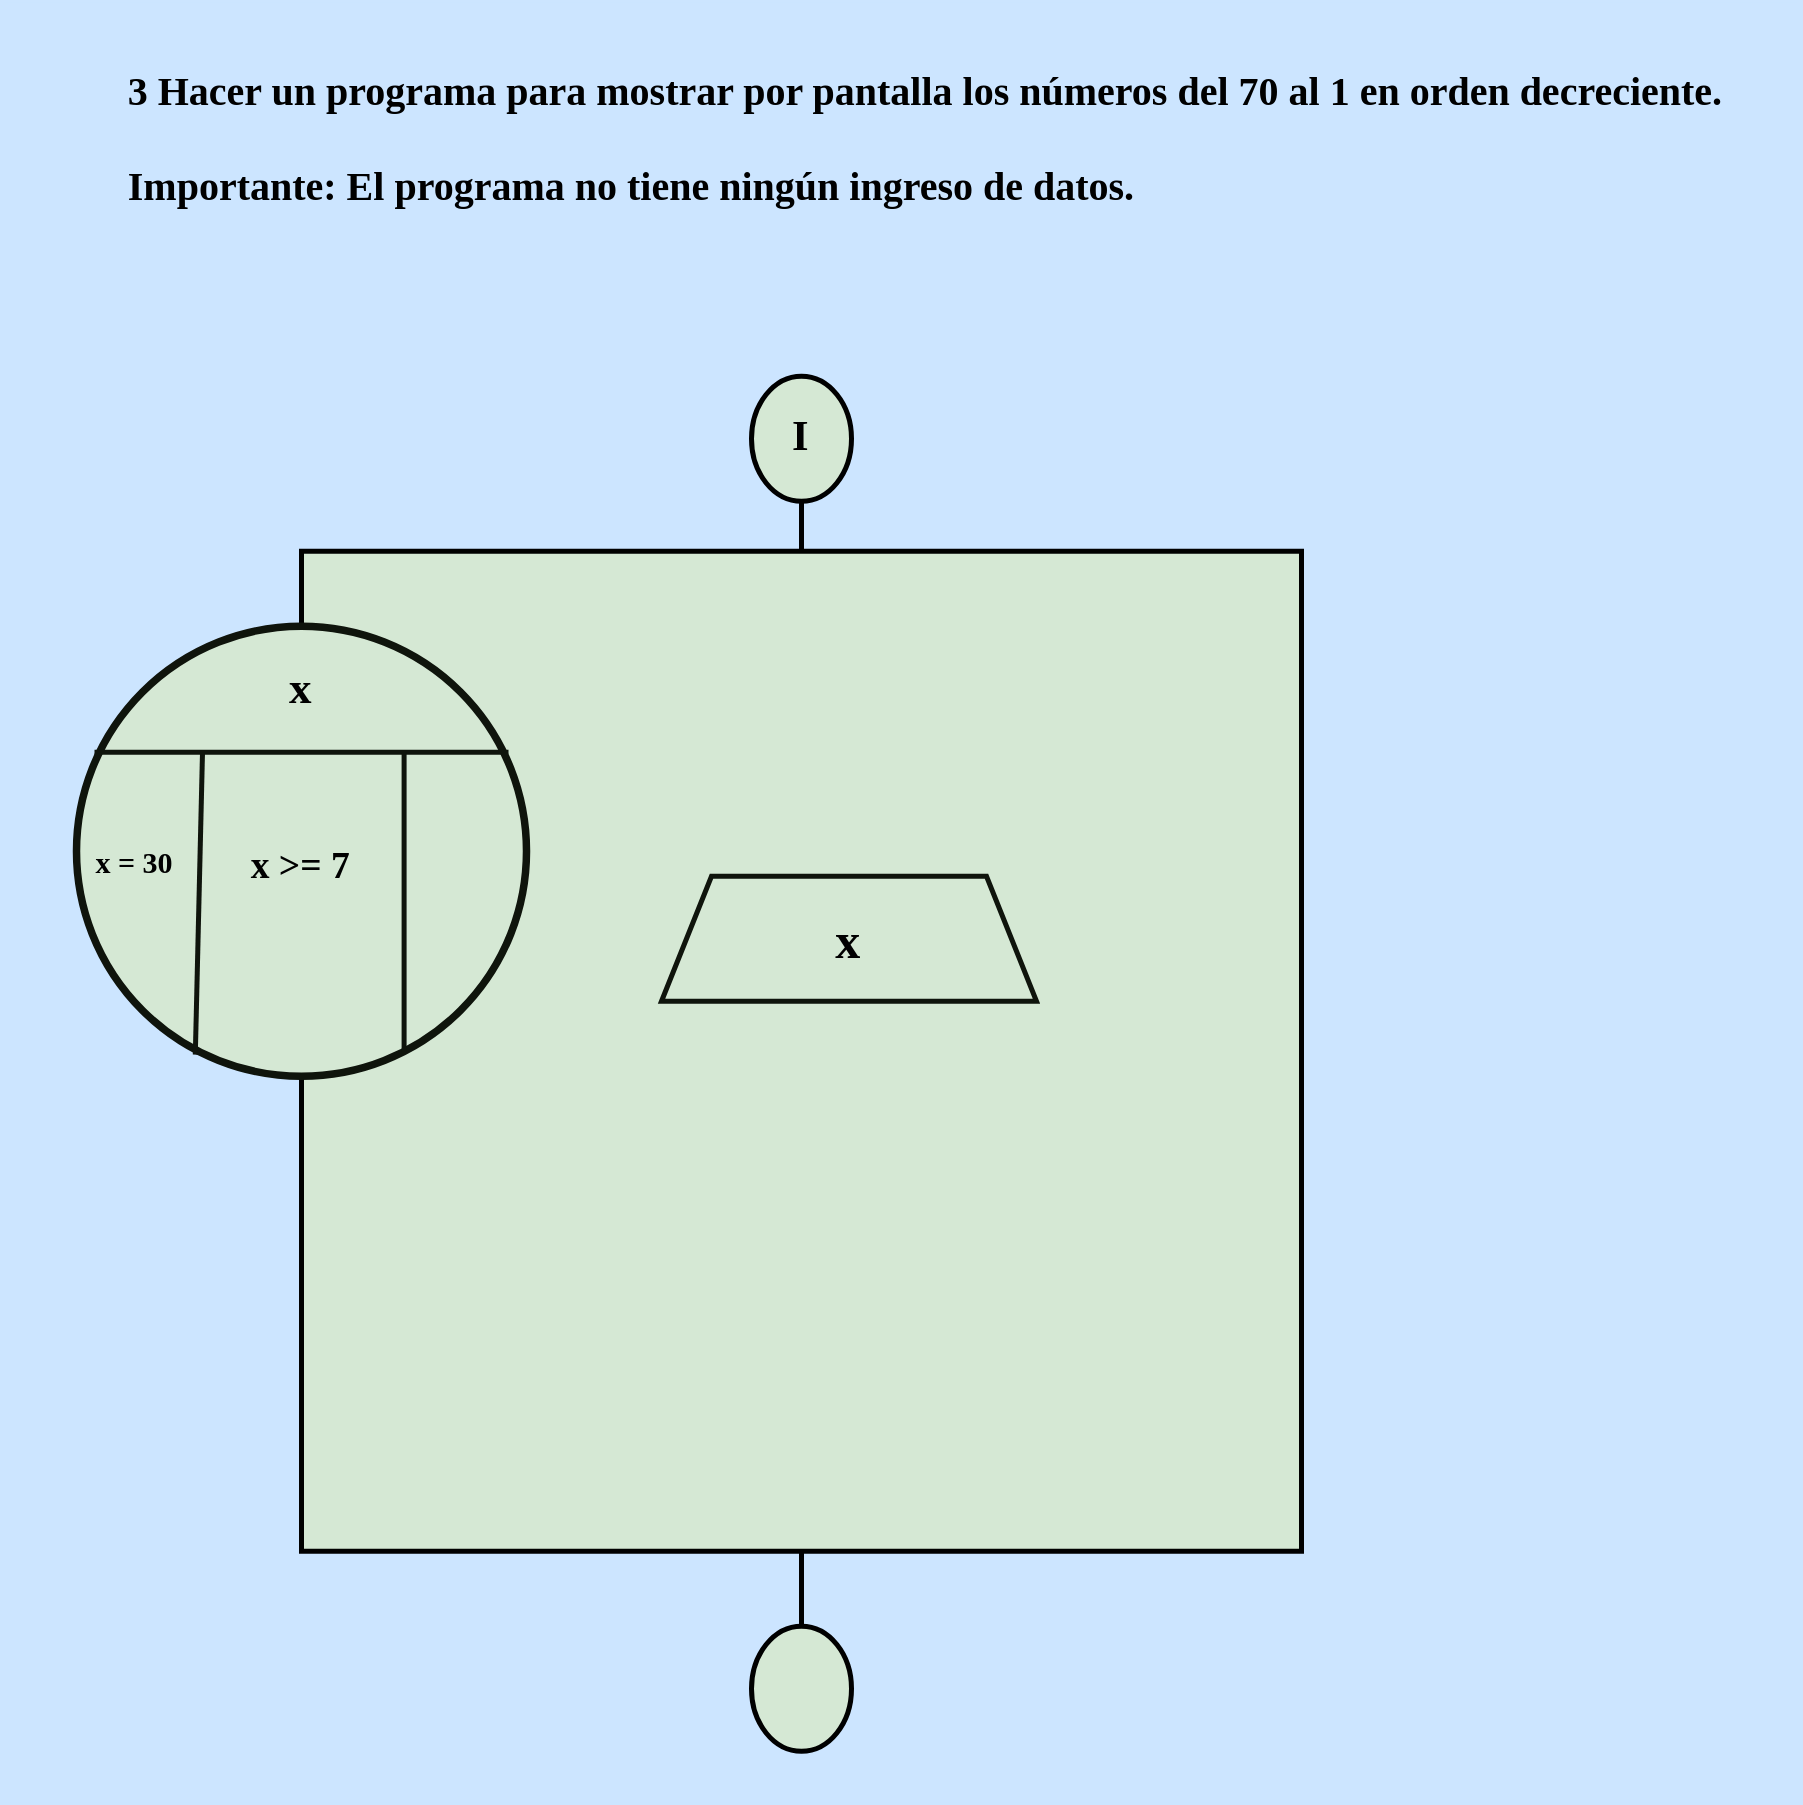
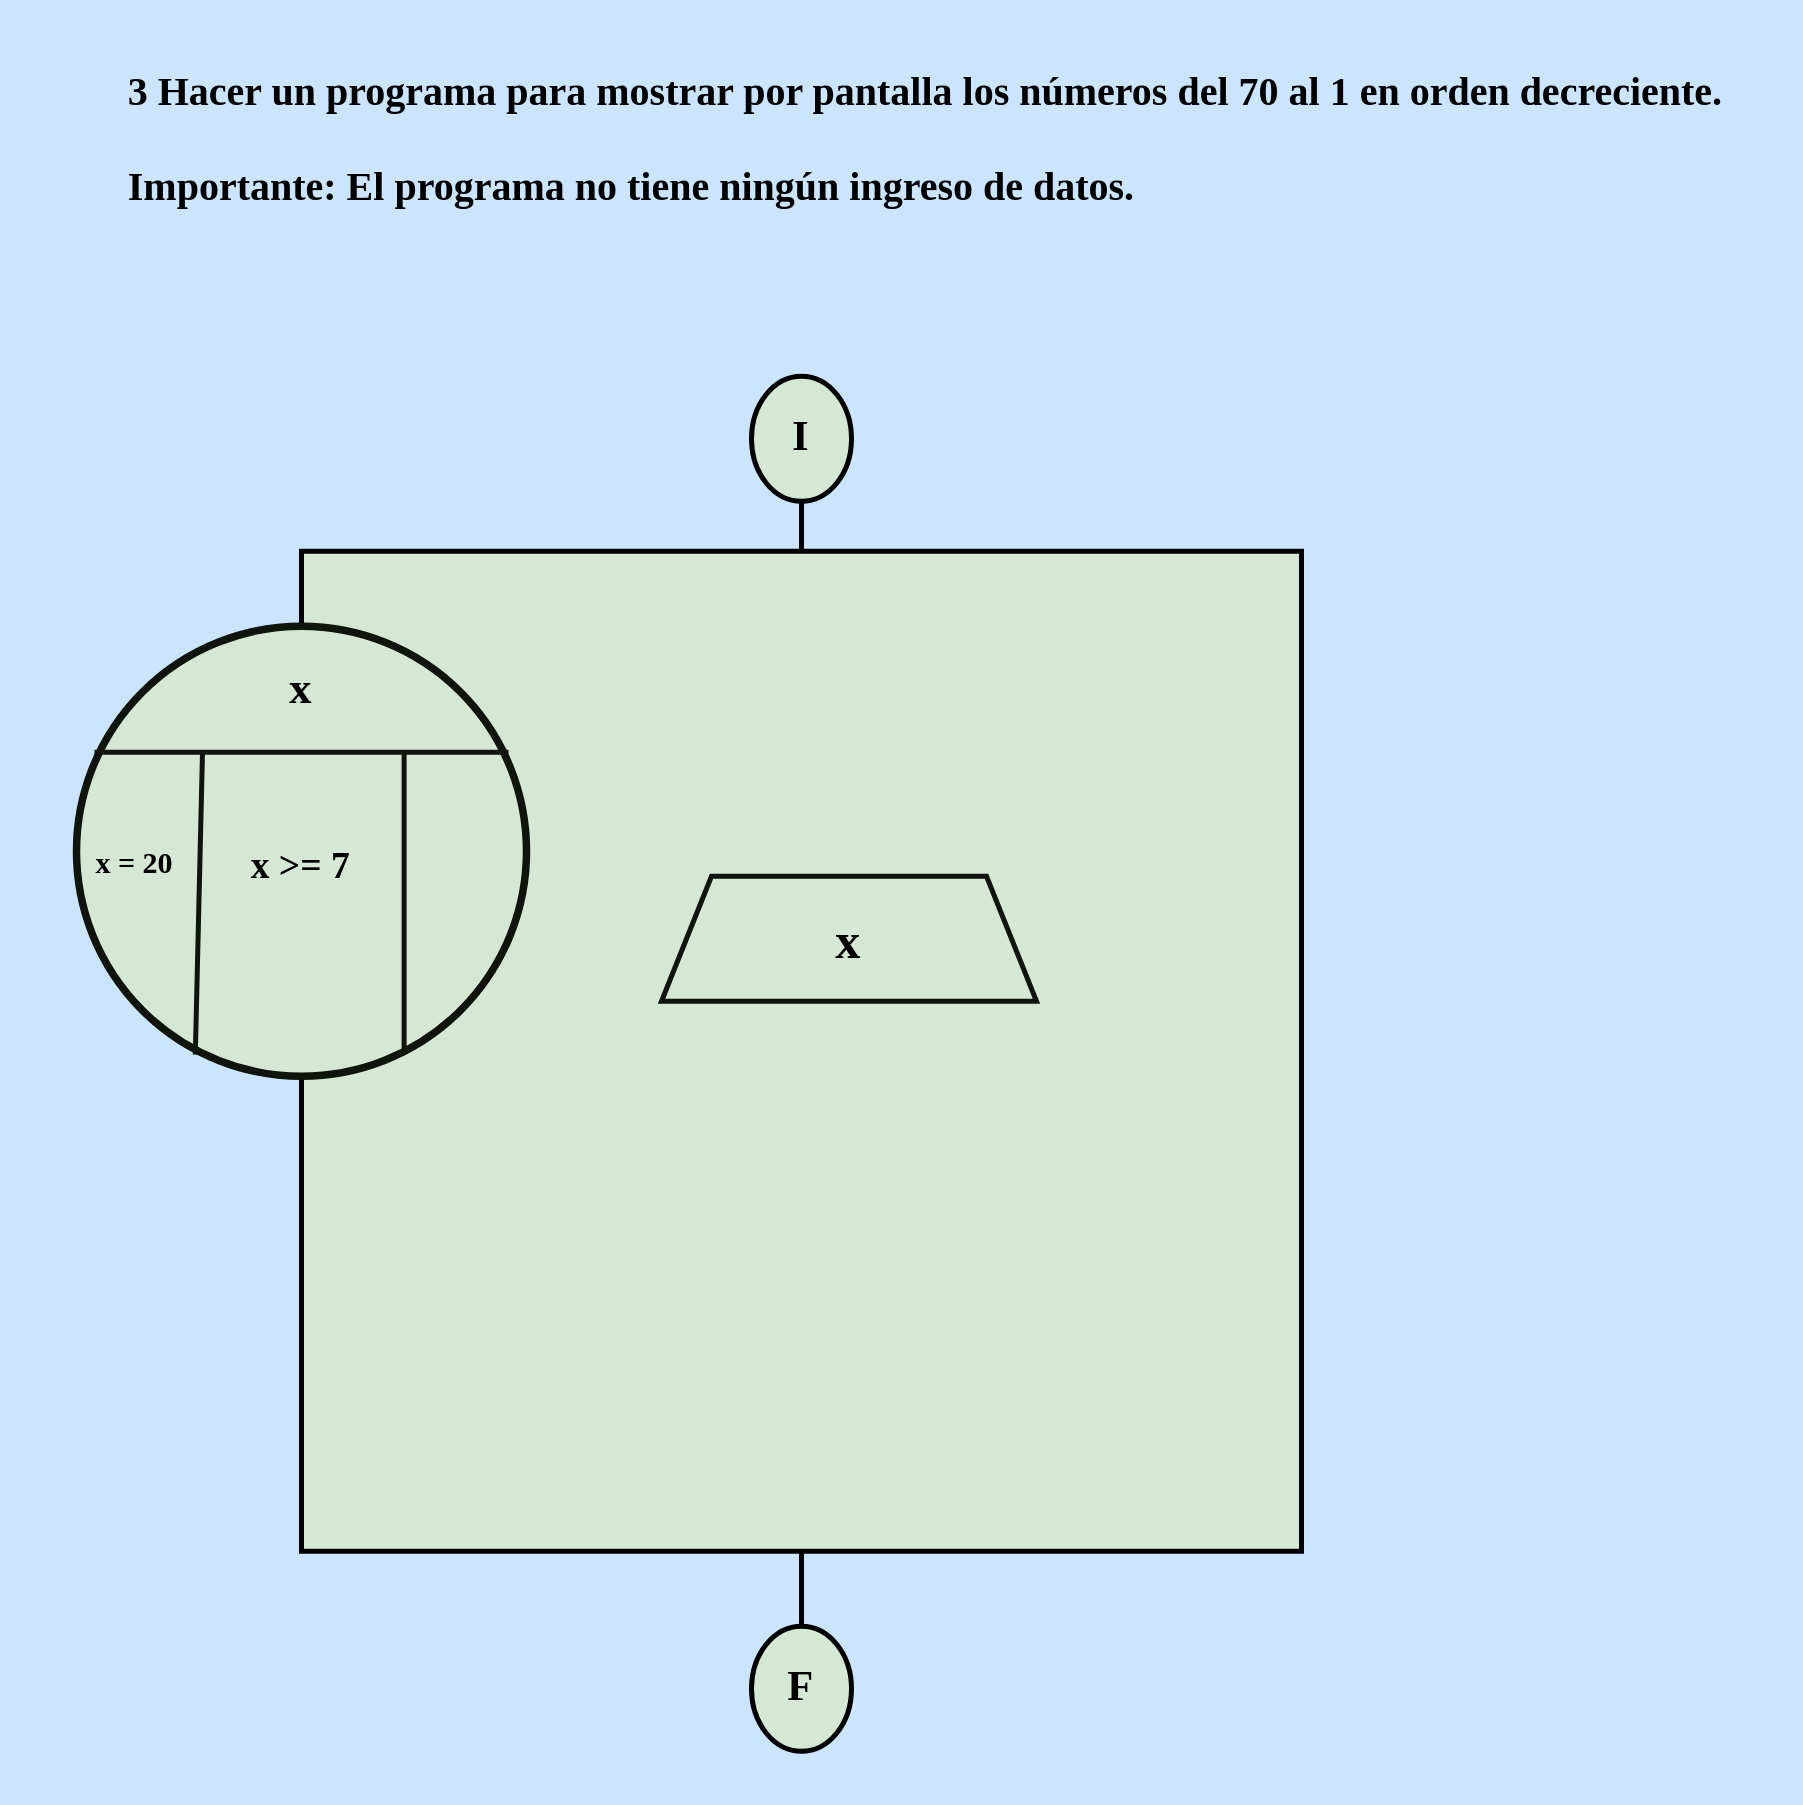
(135, 864) -> (135, 864)
none -> (801, 1689)
